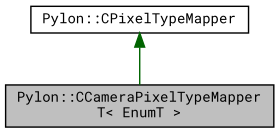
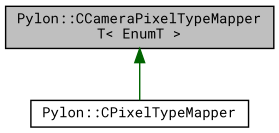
(140, 66) -> (140, 81)
